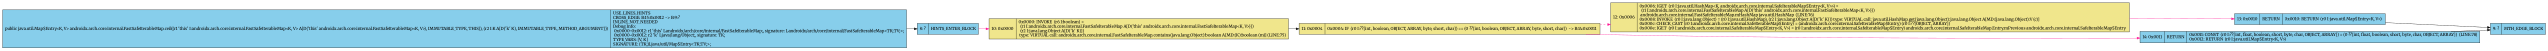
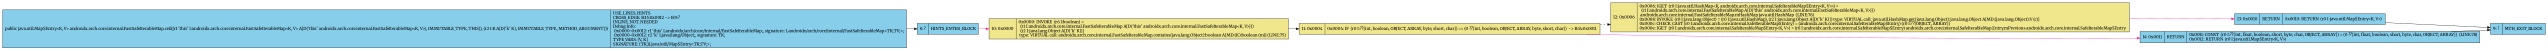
(1604, 25) -> (1604, 25)
(2524, 29) -> (2523, 29)
